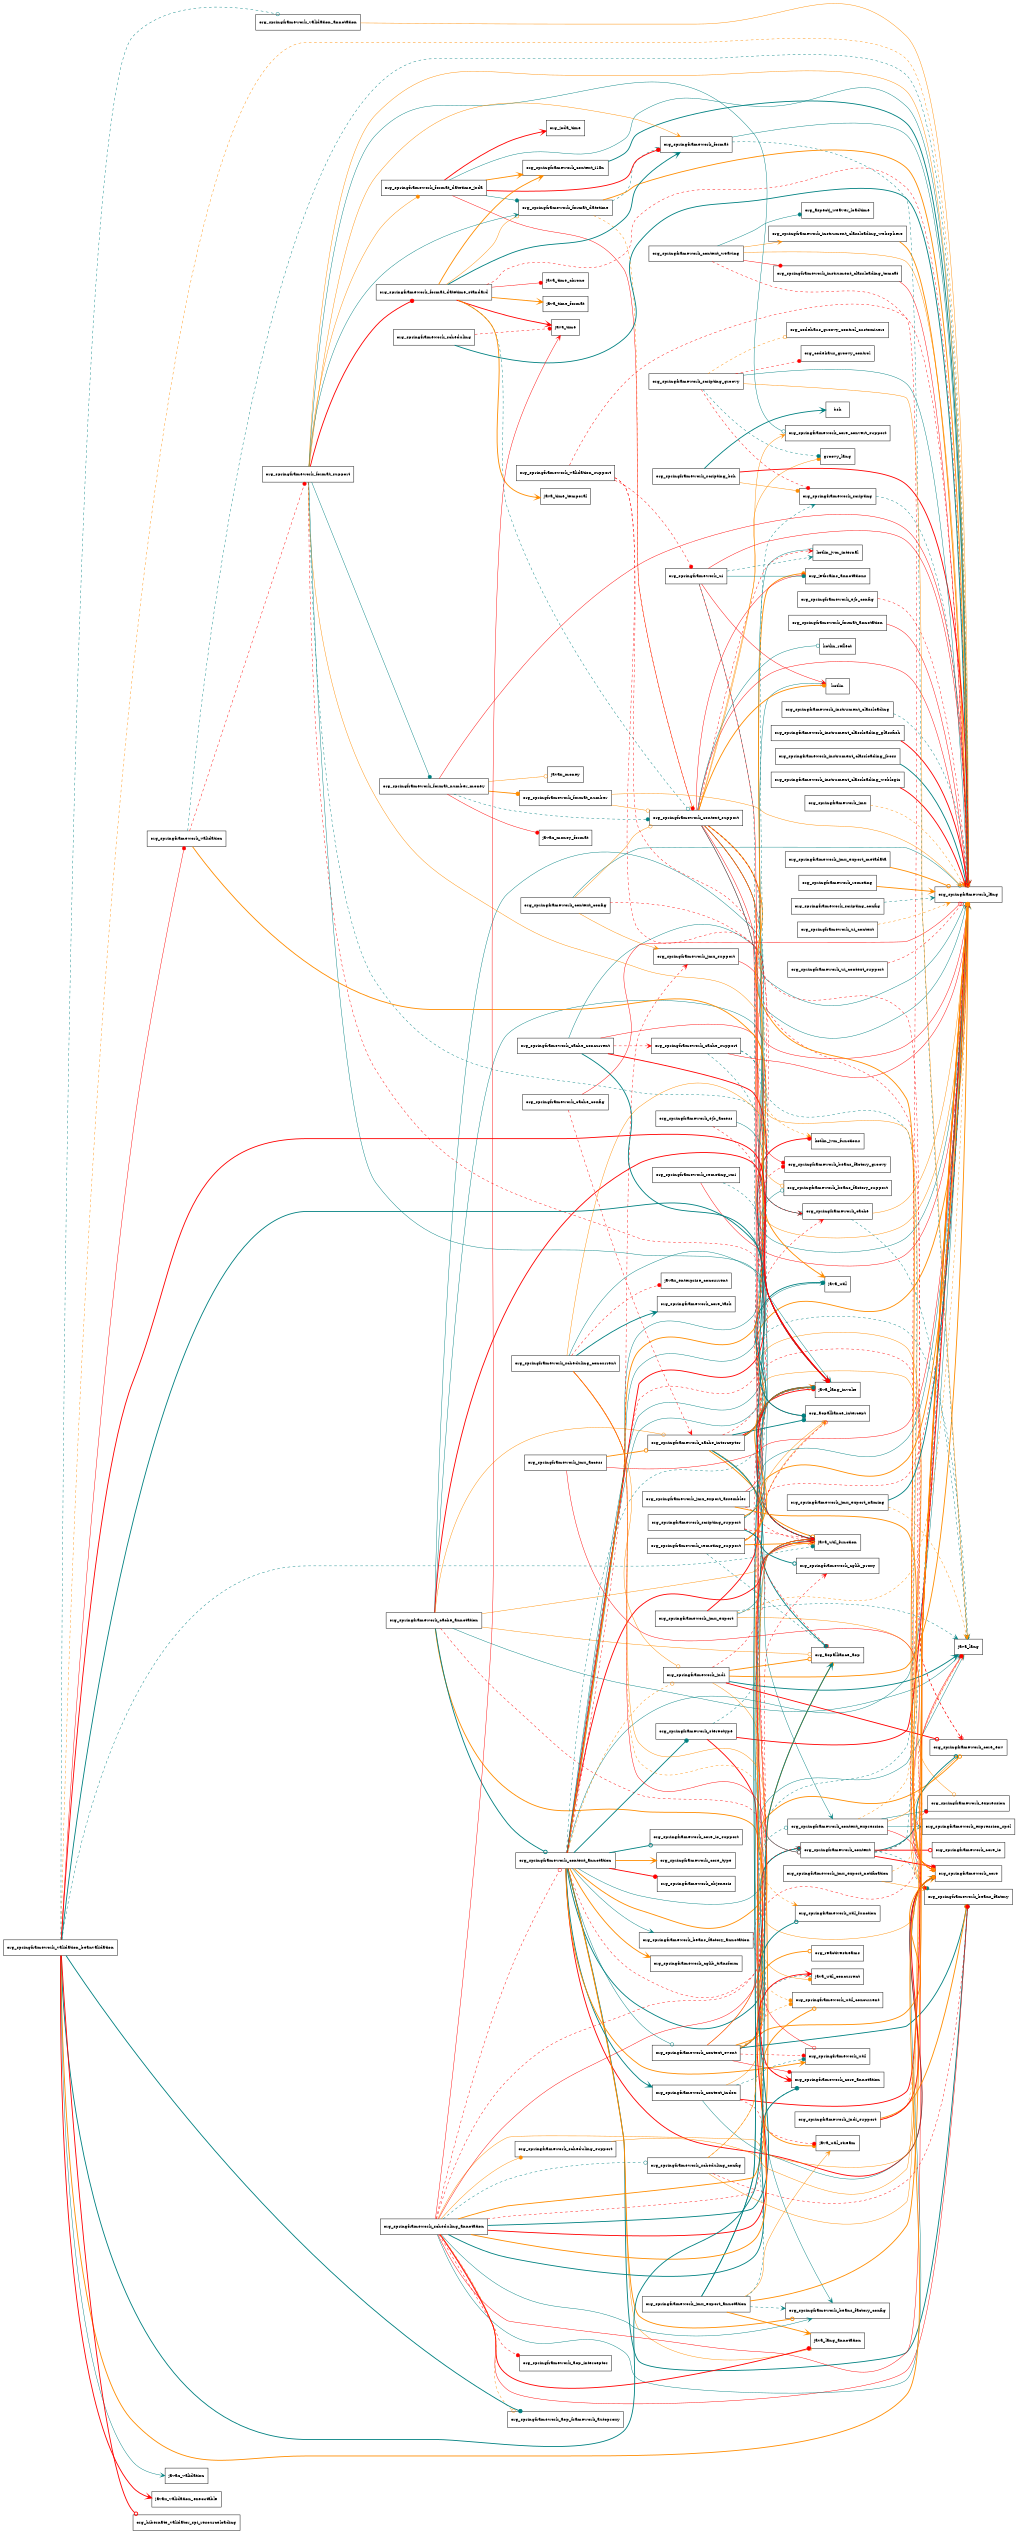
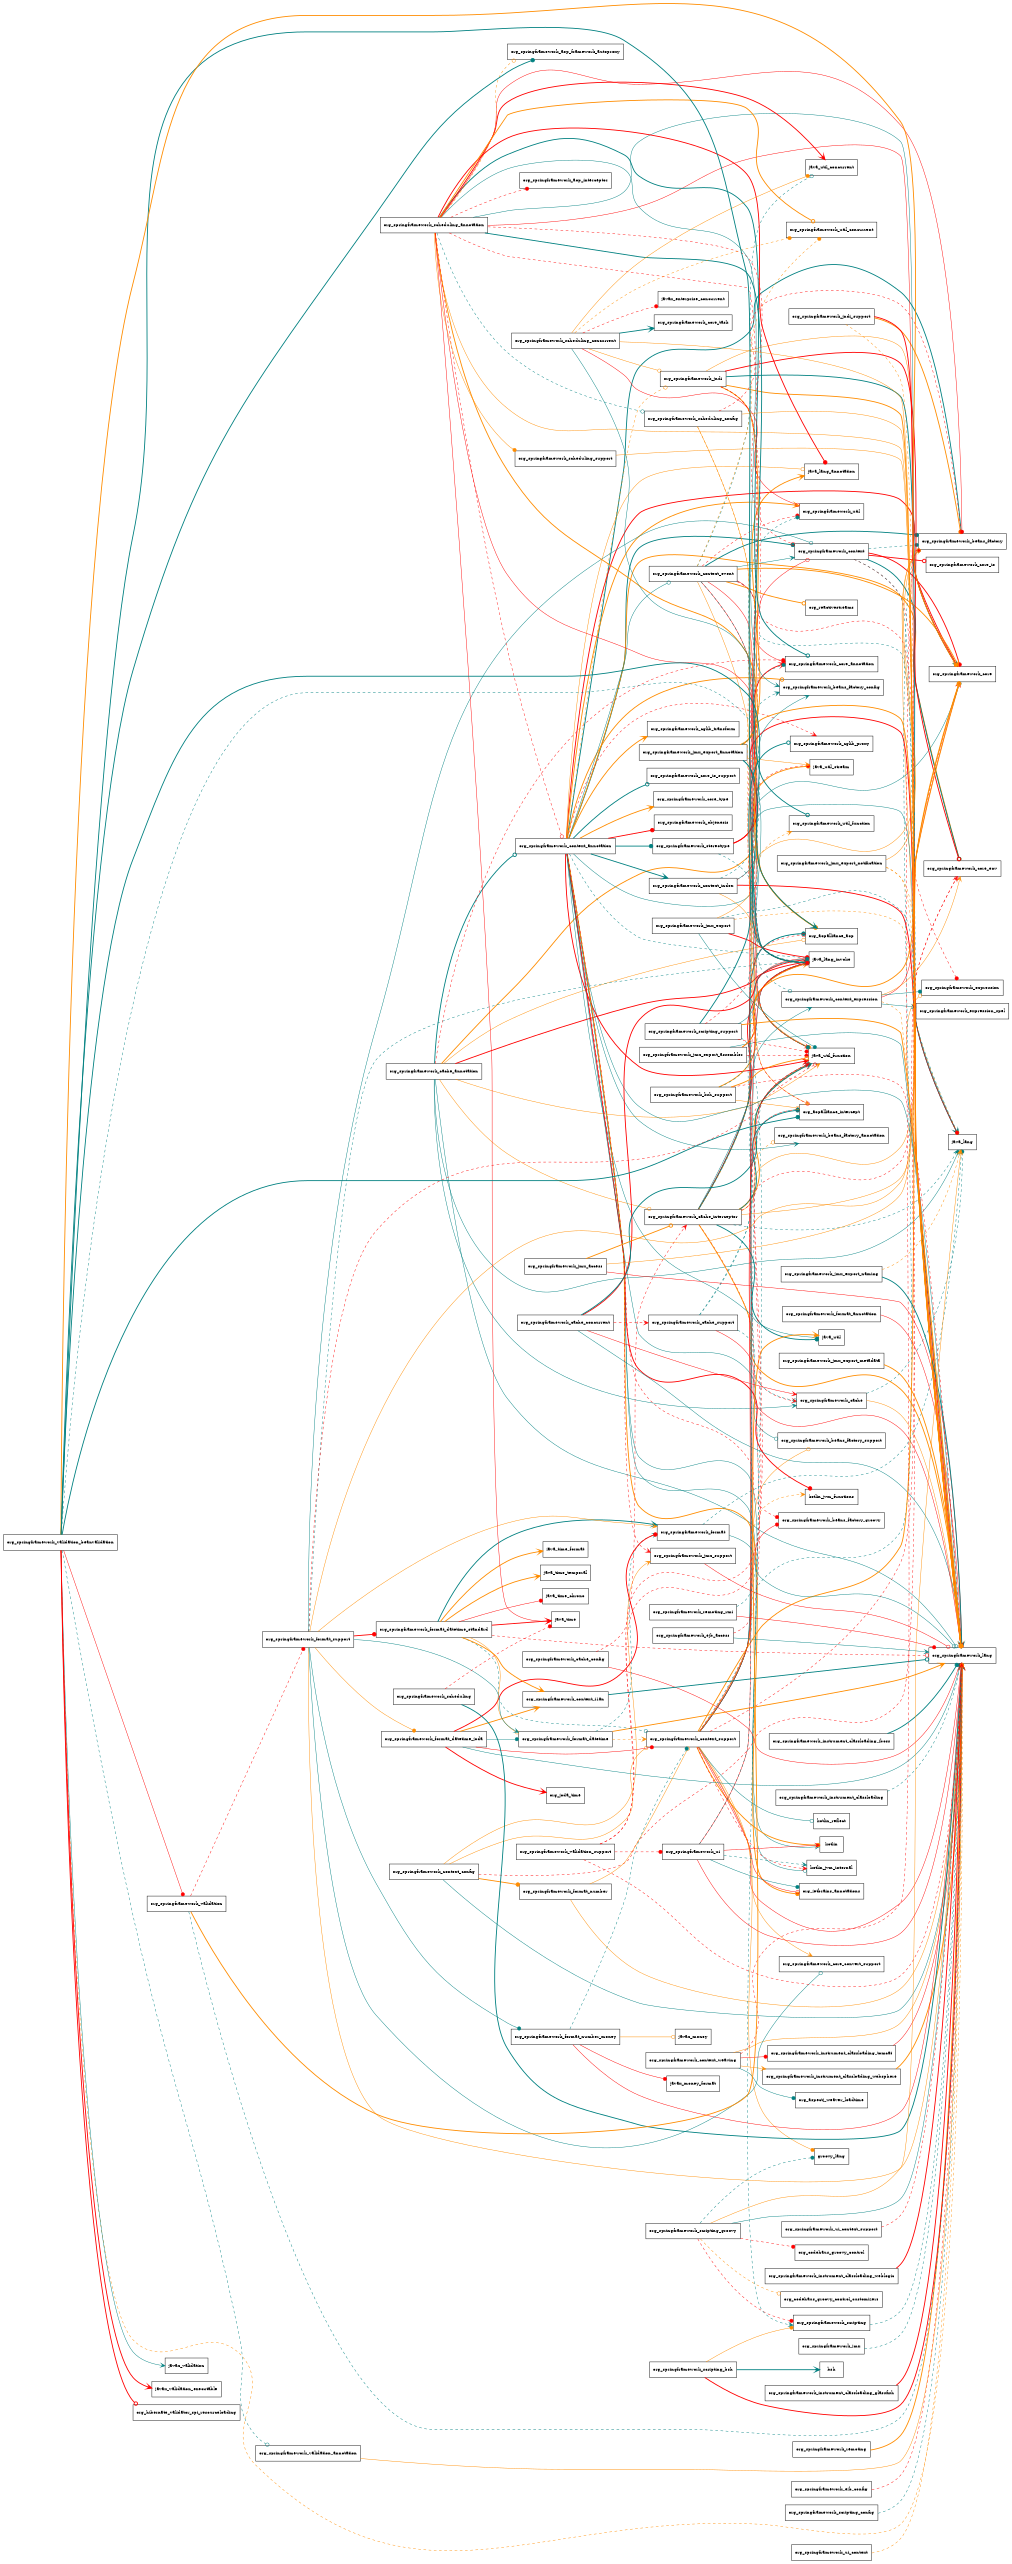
none -> (752, 684)
(502, 792) -> (497, 1881)
(926, 832) -> (938, 2148)
(220, 1170) -> (182, 88)
none -> (755, 1176)
none -> (924, 1252)
(696, 1546) -> (693, 1095)
(801, 1631) -> (901, 1193)
